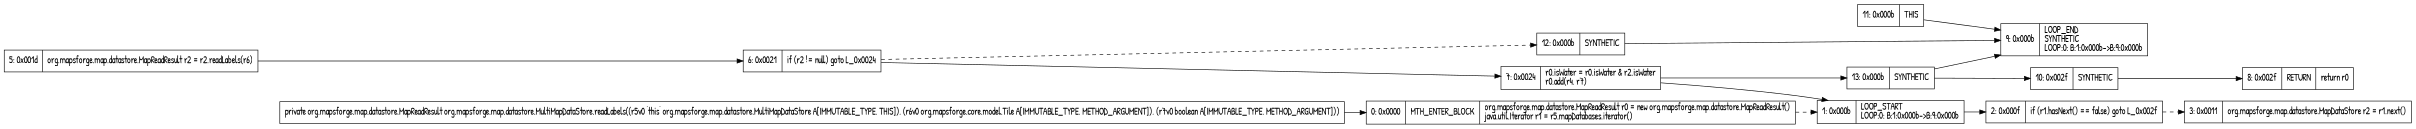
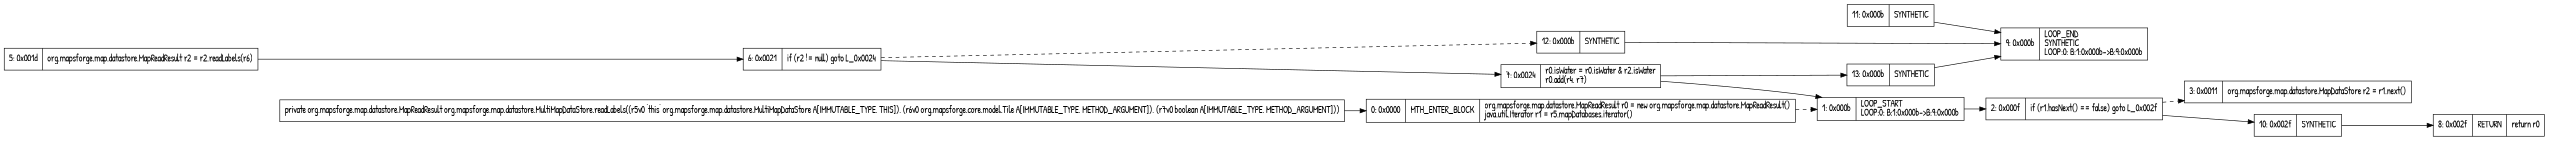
(1912, 15) -> (1912, 15)
(1979, 78) -> (2205, 119)
